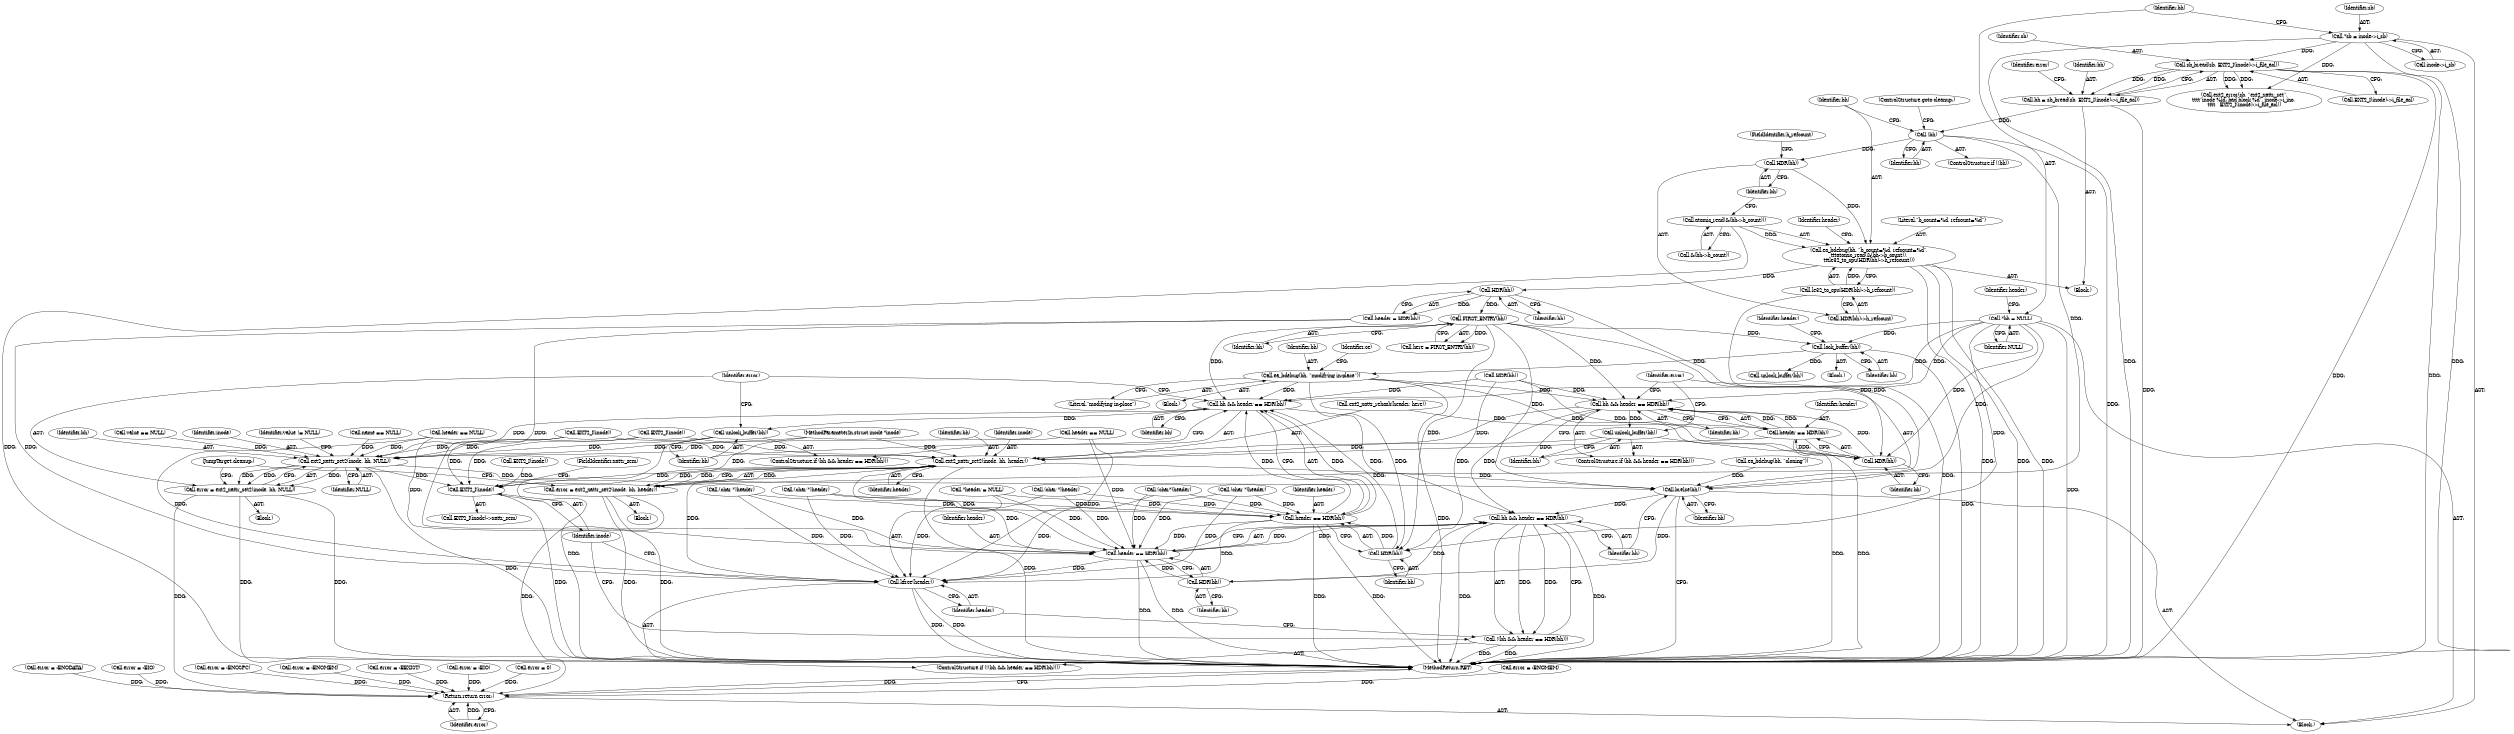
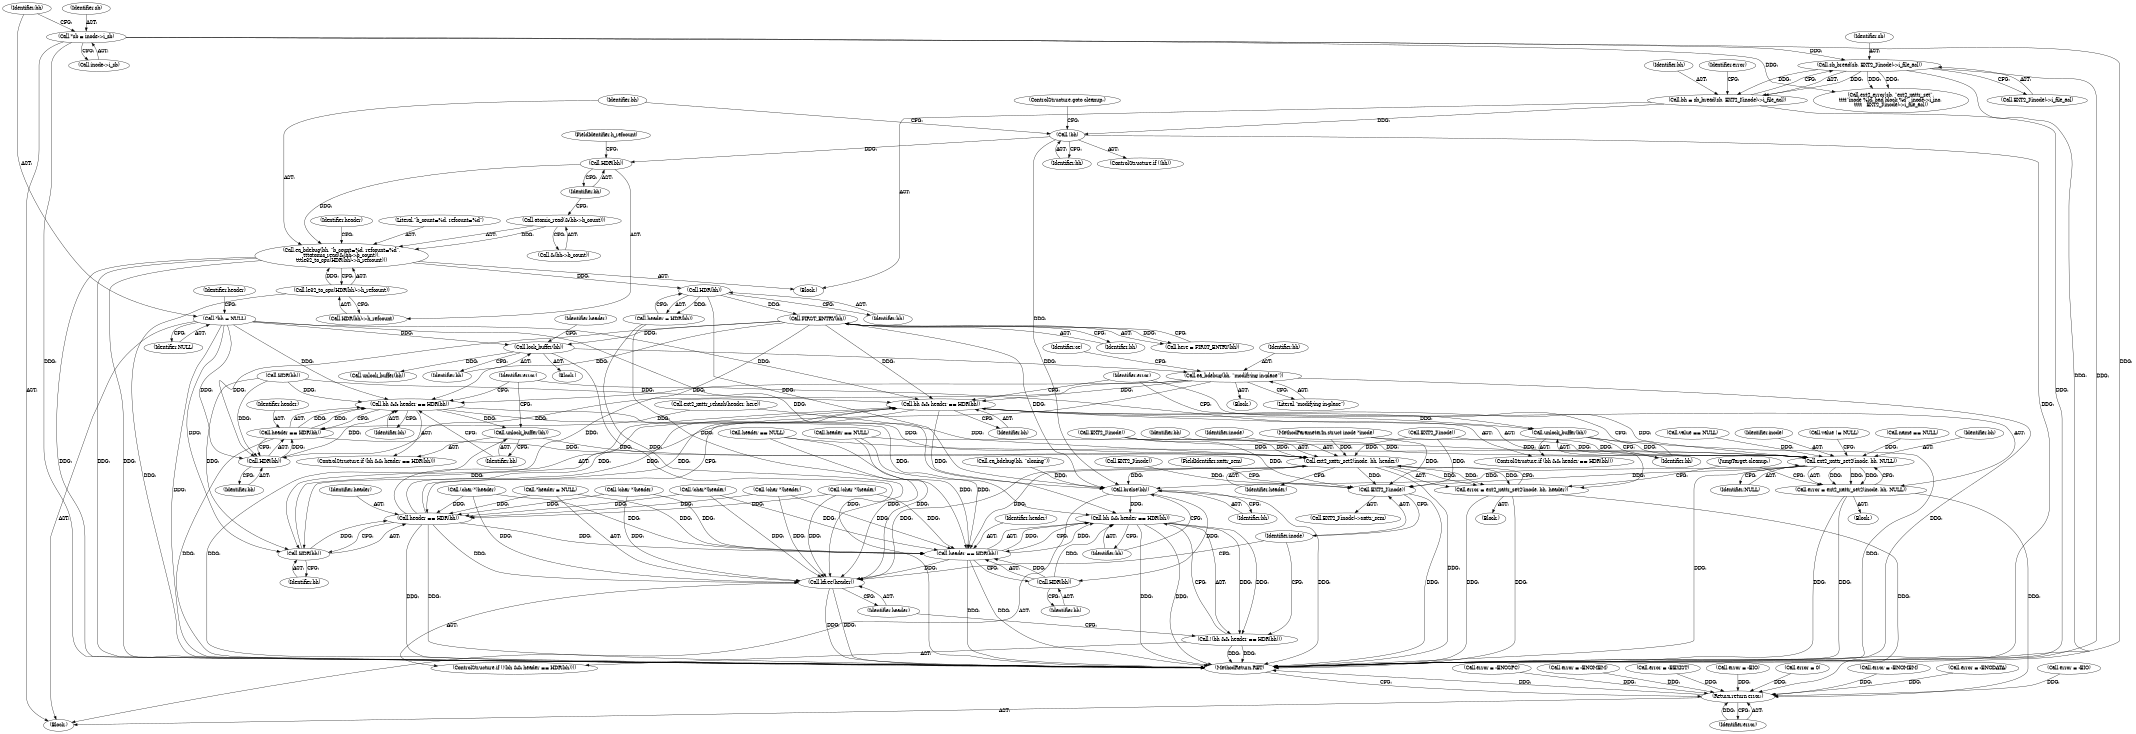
(91, 315) -> none
(289, 433) -> (1834, 433)
(1298, 433) -> (978, 433)
(1683, 583) -> (1325, 583)
